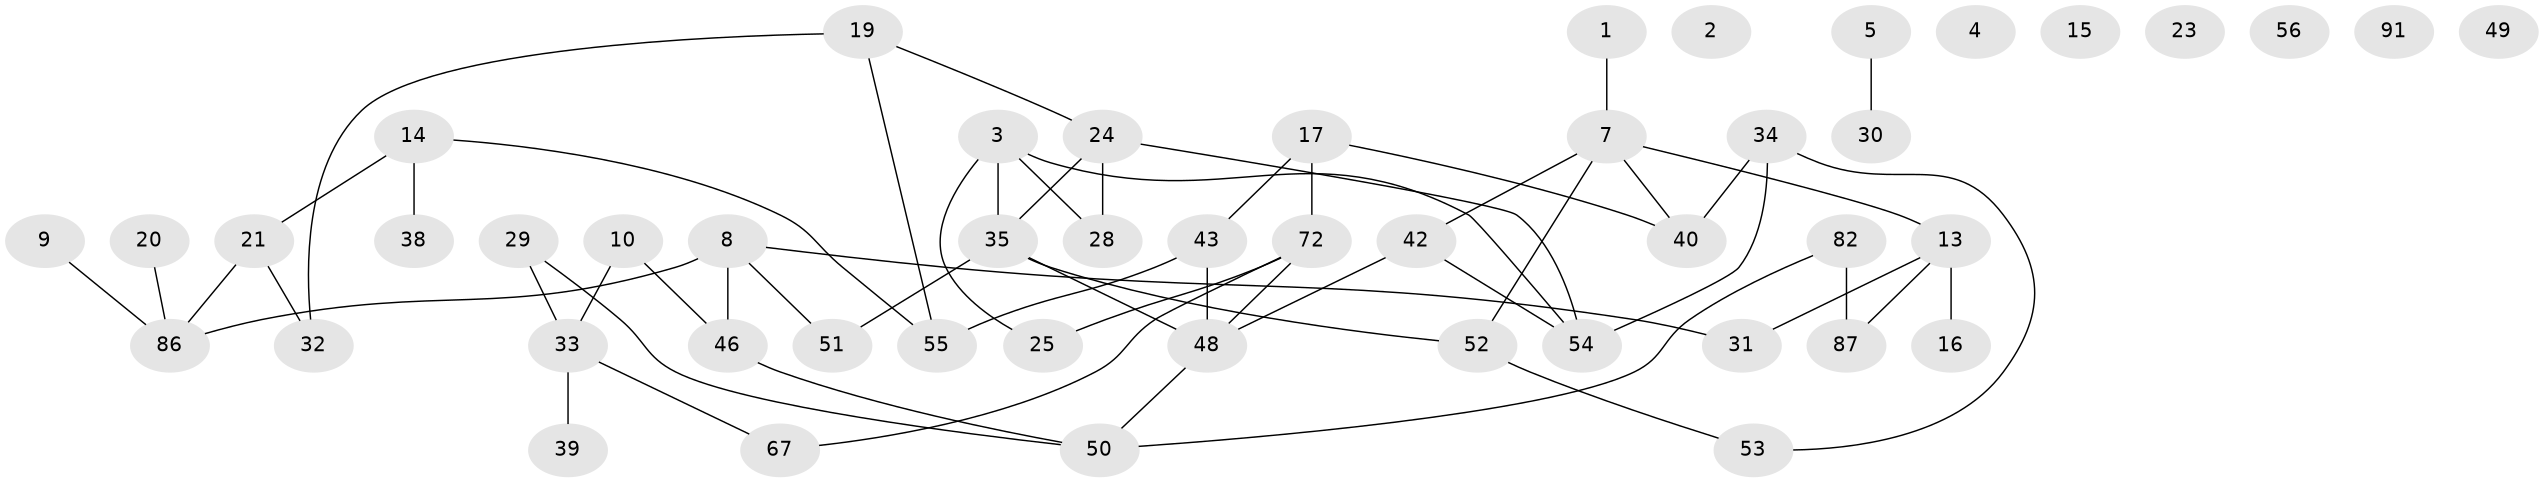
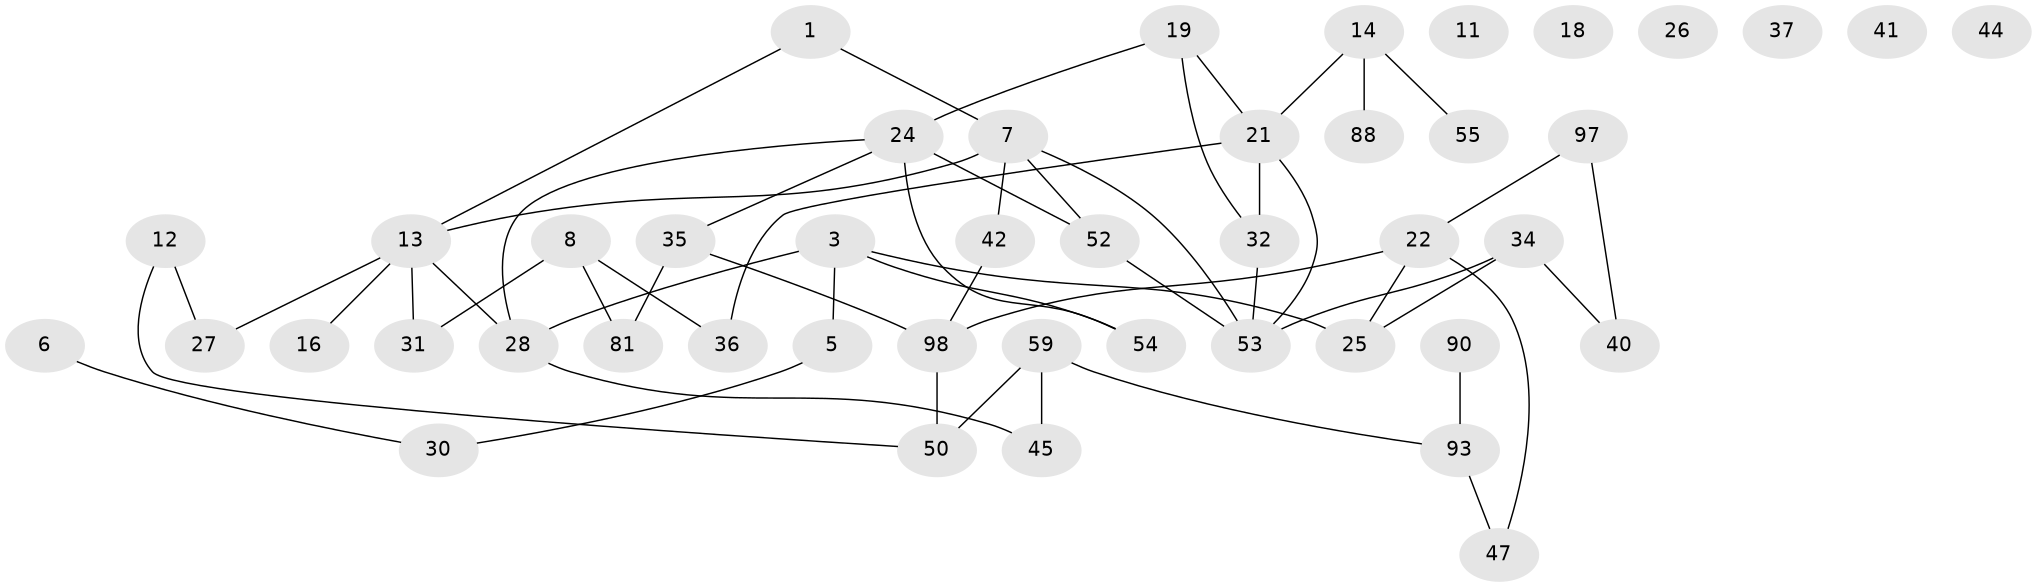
none -> (1469, 32)
none -> (1573, 32)
(1711, 32) -> none
none -> (1783, 32)
(1976, 32) -> none
none -> (1992, 32)
(2080, 32) -> none
(2185, 32) -> none
(2290, 32) -> (1678, 32)
(2394, 32) -> (1887, 32)
(2499, 32) -> none
none -> (611, 136)
(1312, 137) -> (1588, 137)
(900, 189) -> (1220, 84)
(998, 189) -> (834, 290)
(1647, 189) -> (1155, 218)
(45, 241) -> none
(150, 241) -> none
(414, 241) -> (1364, 137)
(519, 241) -> (1042, 346)
(623, 241) -> (1460, 346)
(1207, 241) -> none
(1312, 241) -> (1419, 241)
(1846, 241) -> (166, 241)
none -> (1317, 243)
(1727, 276) -> (1440, 293)
(1496, 292) -> none
none -> (465, 293)
none -> (1255, 294)
(1221, 309) -> (1012, 194)
none -> (45, 346)
(170, 346) -> (728, 346)
(568, 346) -> (1460, 450)
(728, 346) -> none
(832, 346) -> (623, 346)
(1207, 346) -> (937, 346)
(1846, 346) -> (205, 346)
(568, 450) -> none
(780, 450) -> (1499, 555)
none -> (1042, 450)
